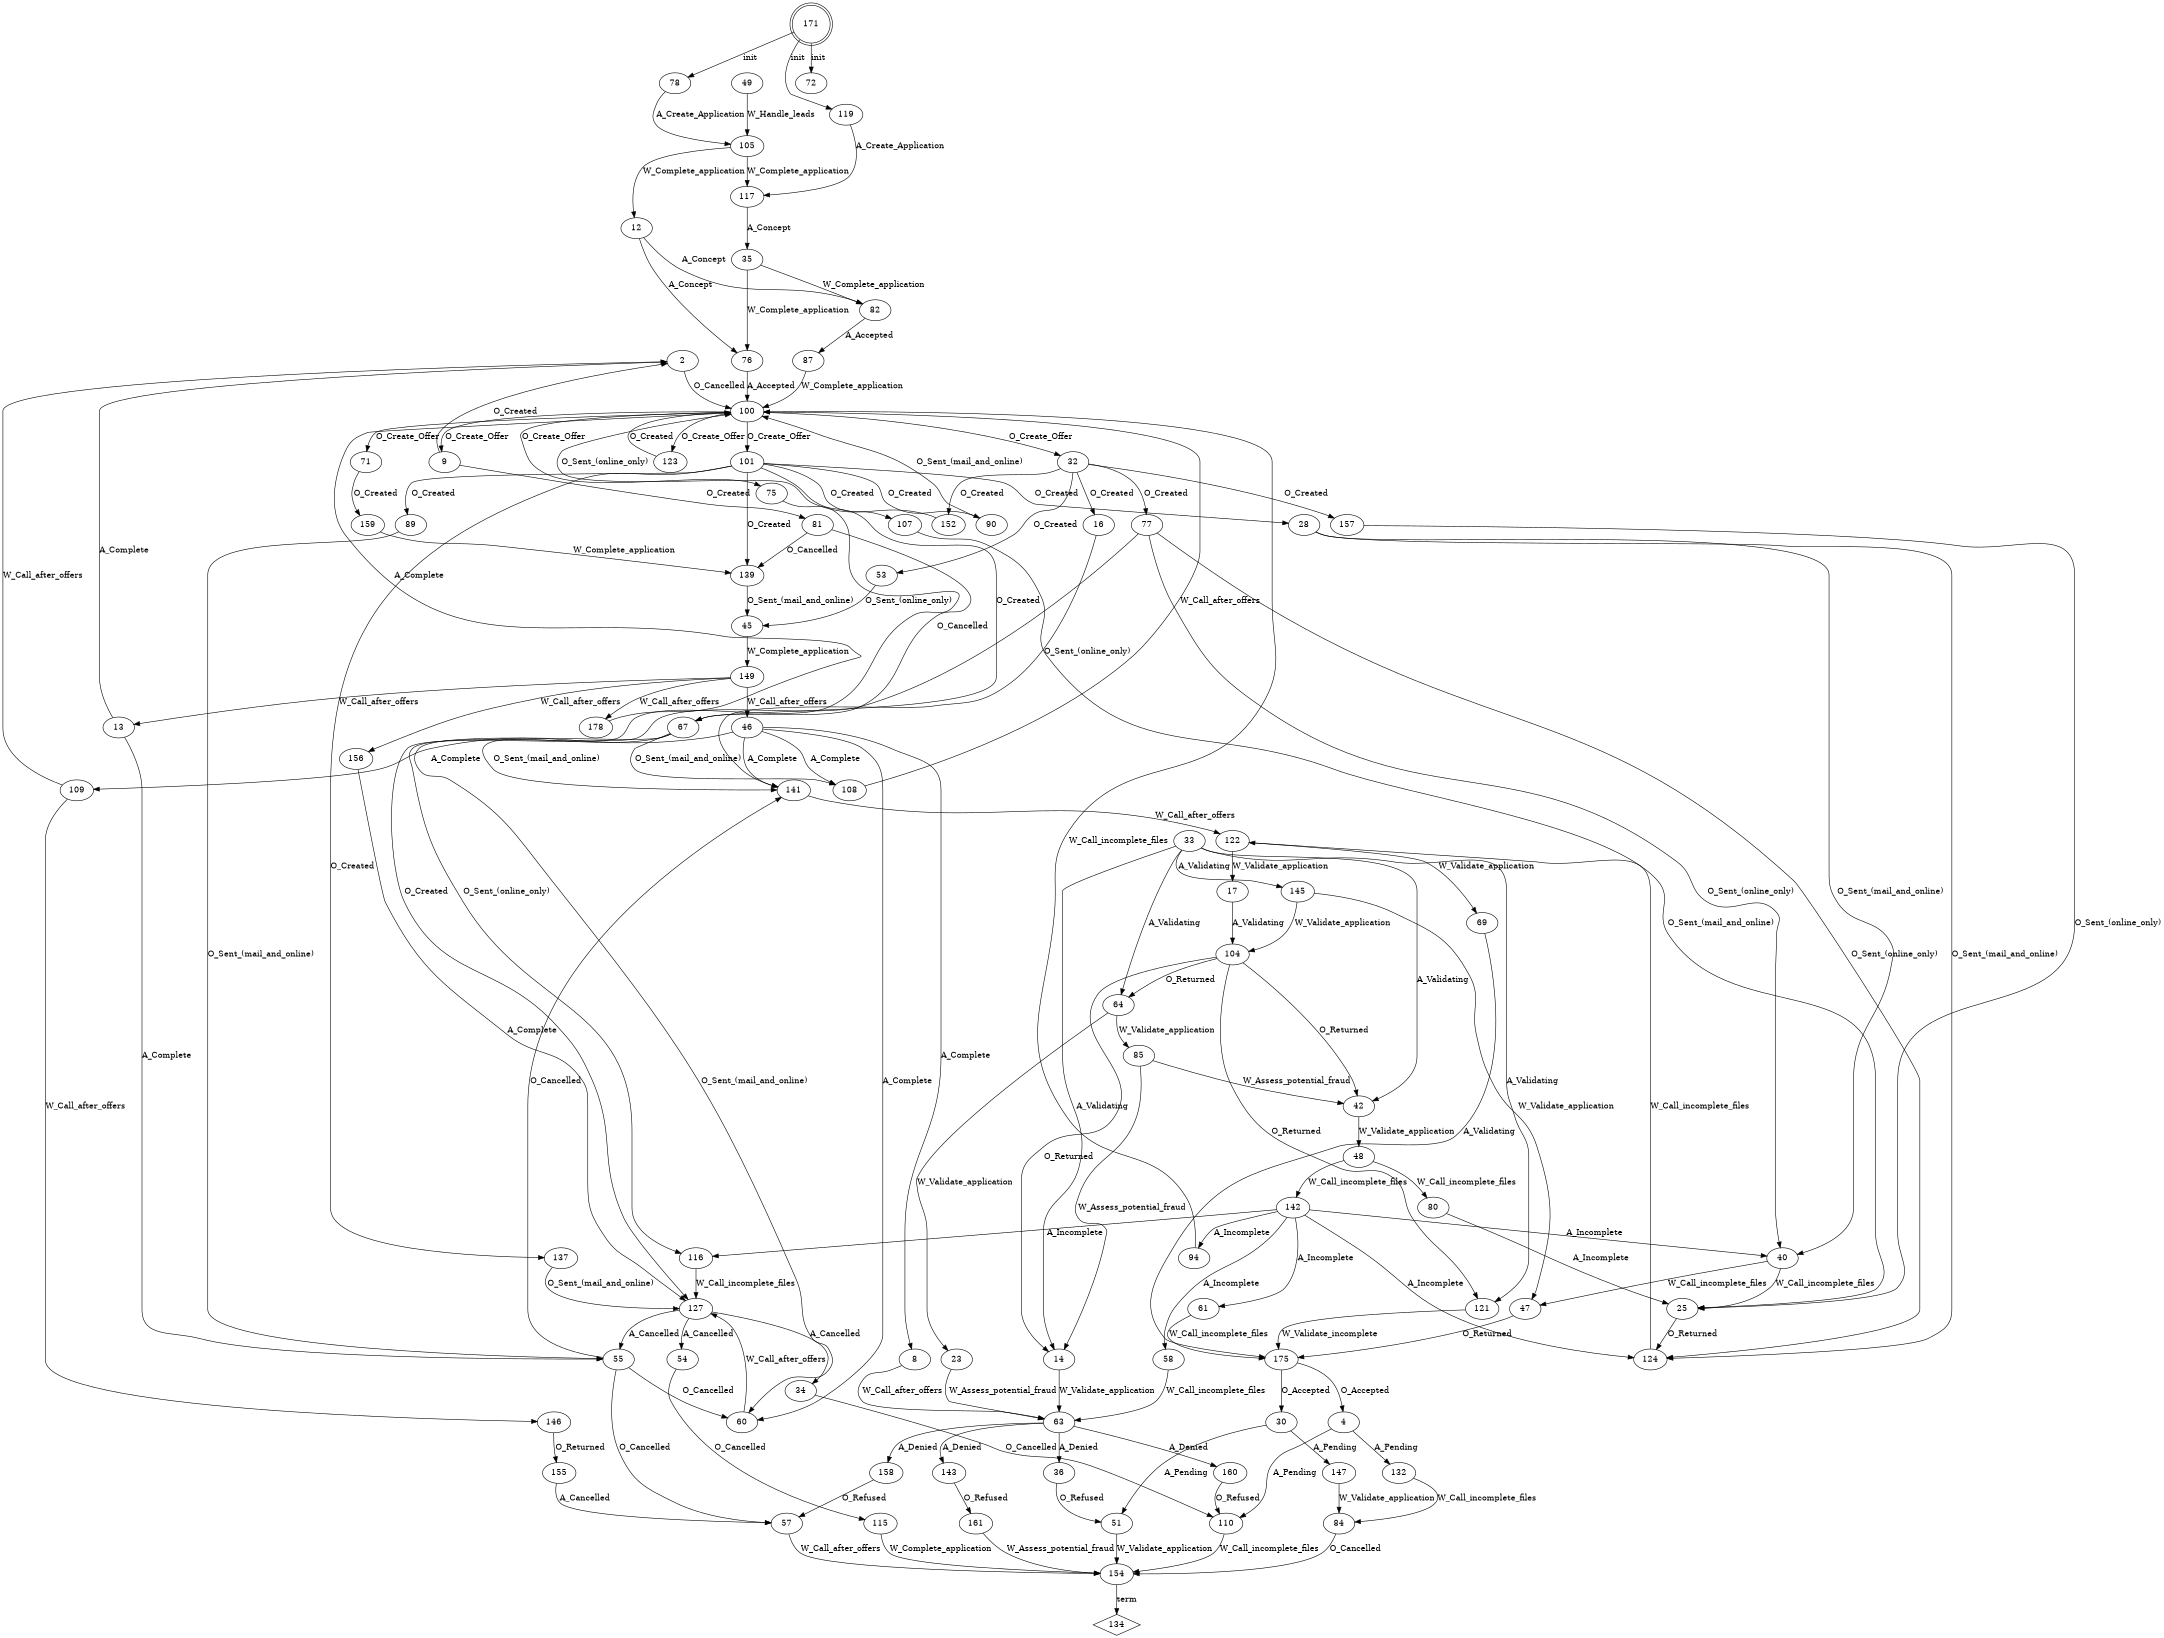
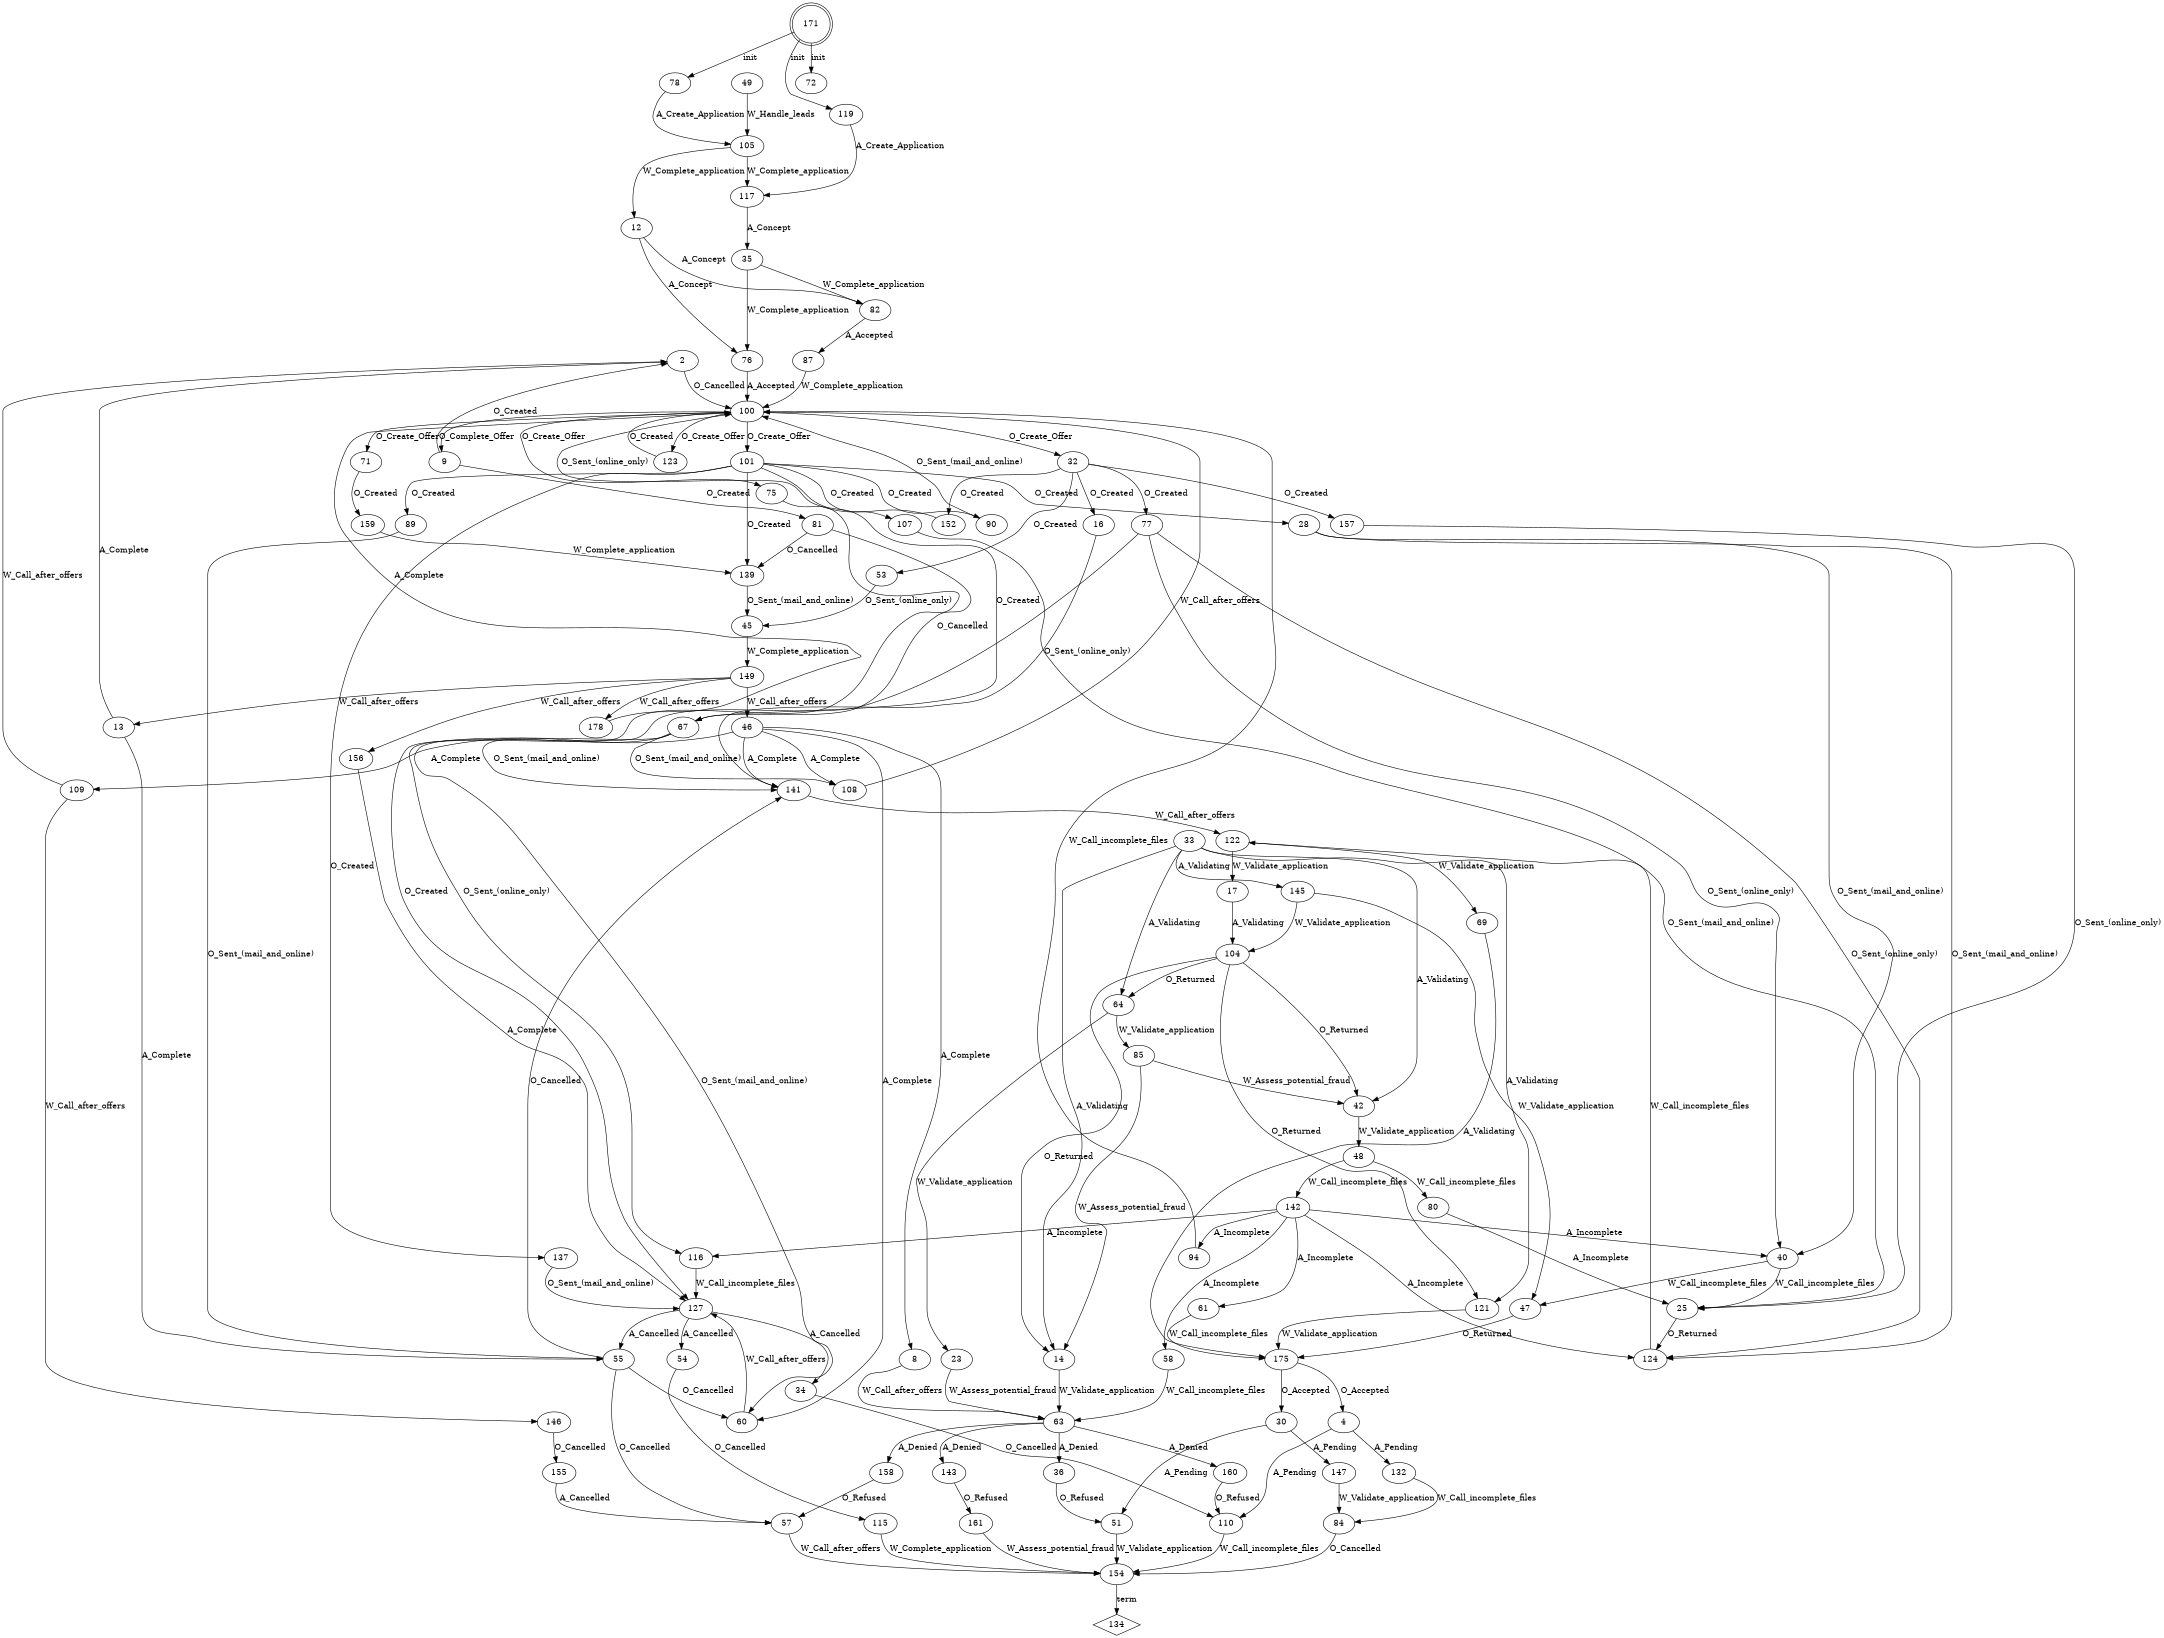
(477, 437) -> (477, 437)
(1330, 1334) -> (1330, 1334)
(580, 1448) -> (580, 1448)
